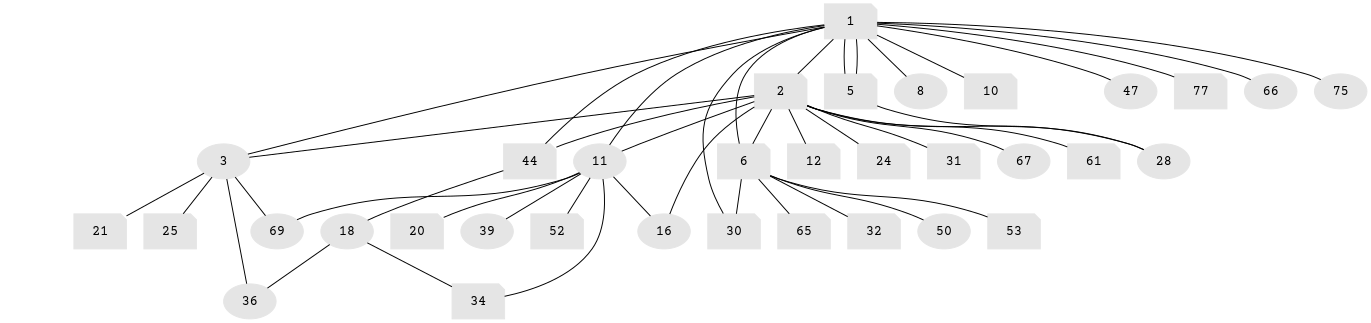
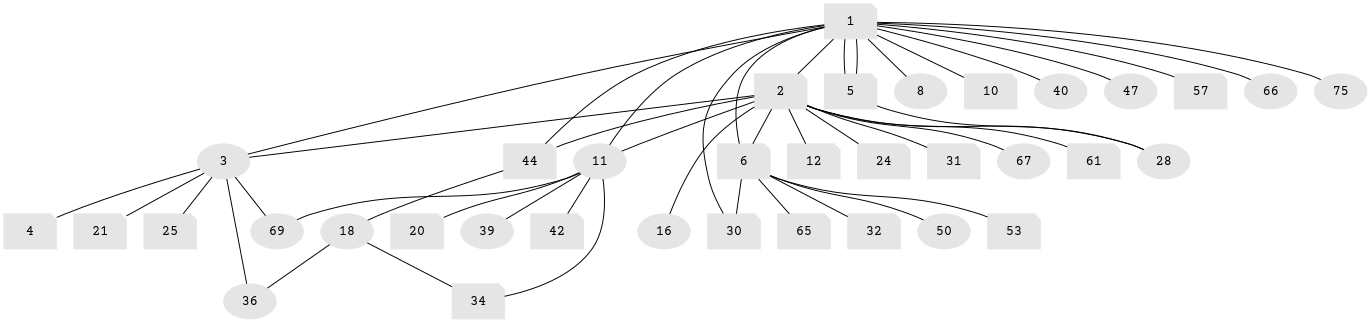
none -> (1061, 91)
(1201, 91) -> (1201, 91)
(632, 196) -> none
none -> (30, 231)
(557, 231) -> (557, 231)
